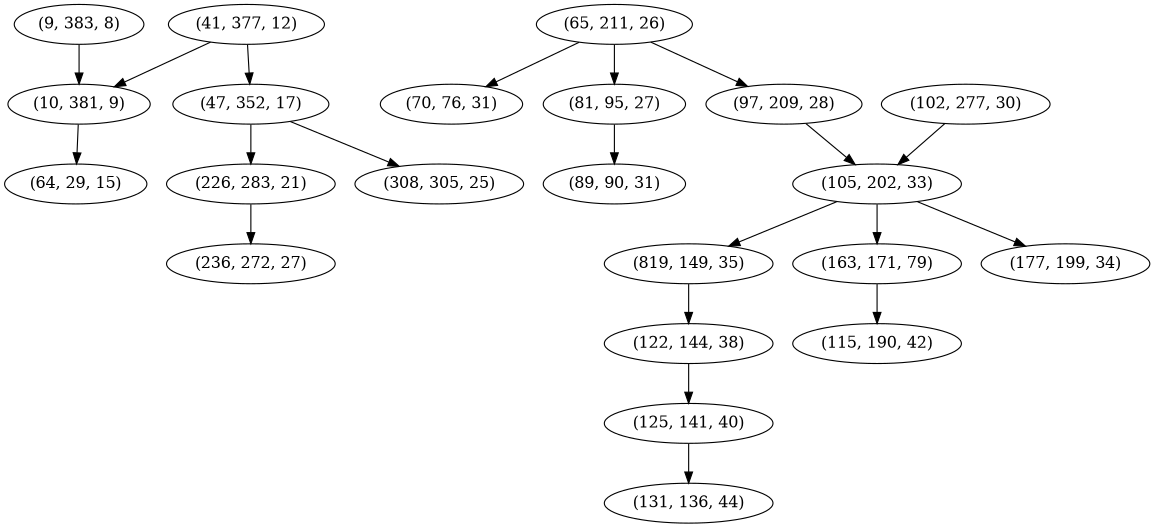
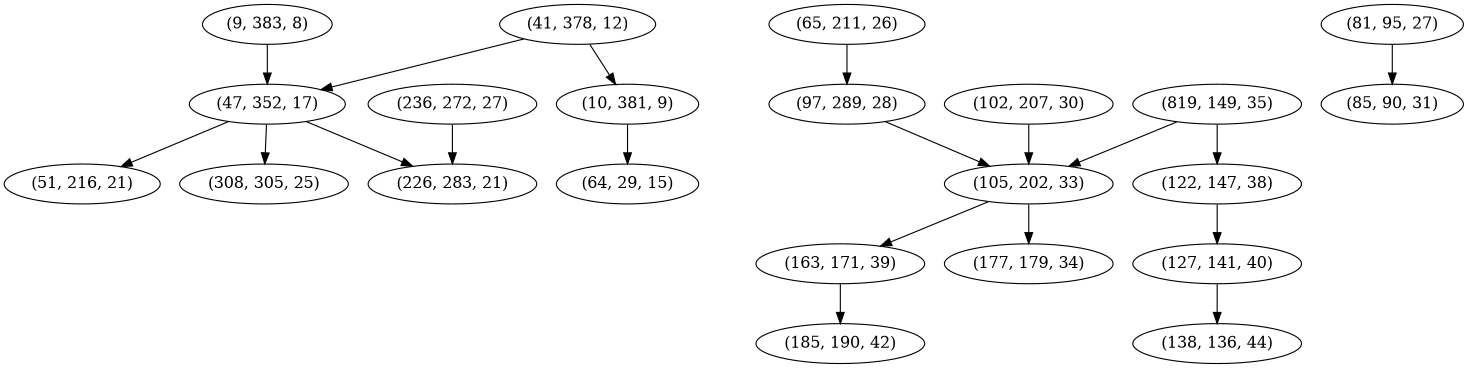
(246, 24) -> (578, 24)
(79, 59) -> (267, 59)
(614, 59) -> none
(451, 104) -> none
(784, 104) -> (847, 104)
(966, 104) -> (1029, 104)
none -> (82, 184)
(614, 184) -> (1392, 104)
(251, 218) -> (452, 139)
(788, 222) -> (1128, 142)
(877, 264) -> (840, 264)
(1065, 264) -> (1029, 264)
(689, 344) -> (1217, 184)
(877, 344) -> (840, 344)
(689, 423) -> (1217, 264)
(689, 503) -> (1217, 344)
